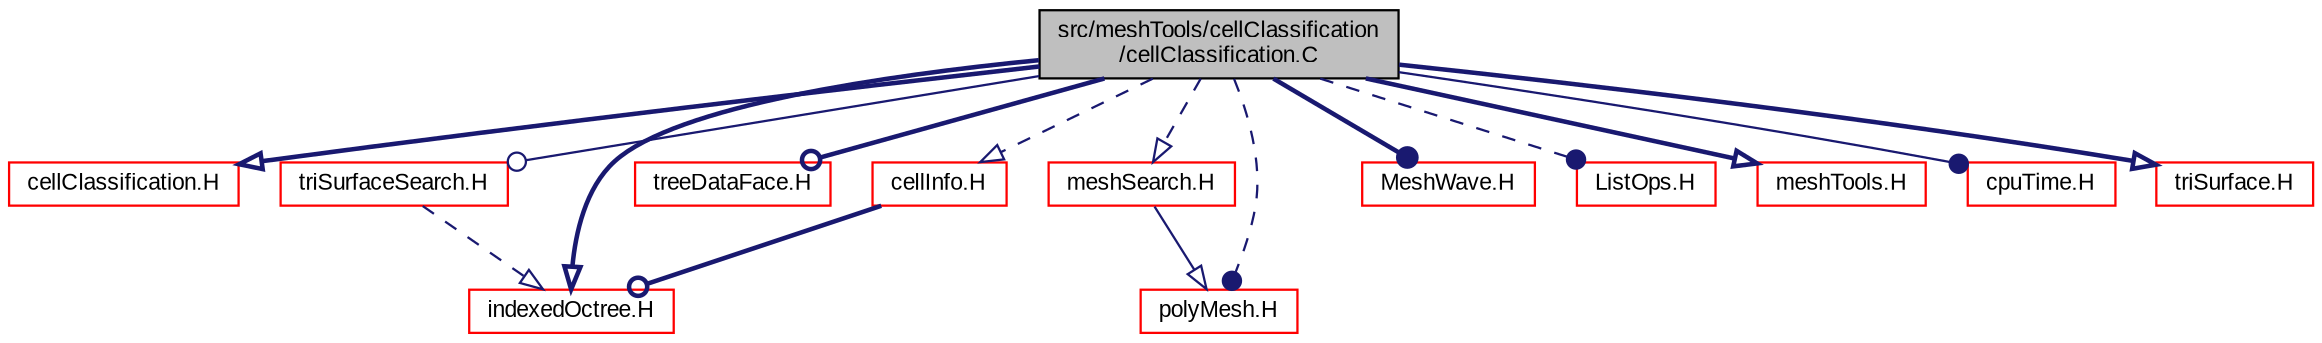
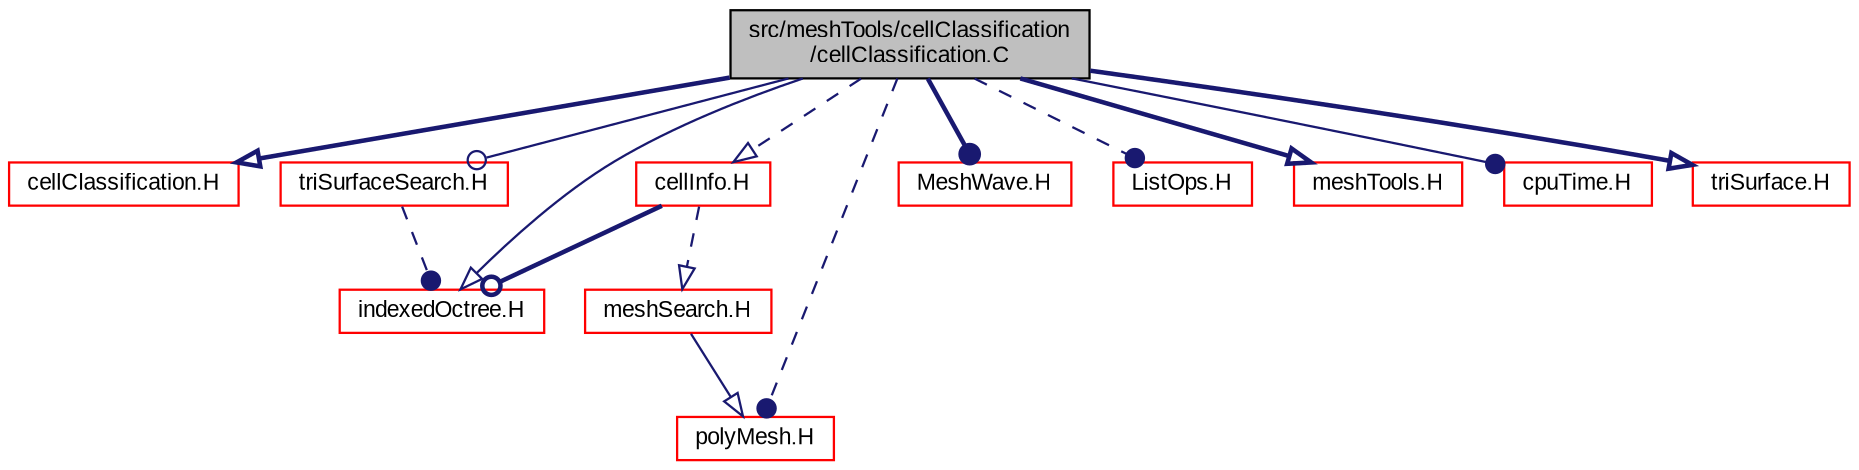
(764, 102) -> (627, 154)
(1183, 110) -> (693, 237)
(733, 184) -> none
(474, 241) -> (415, 239)
